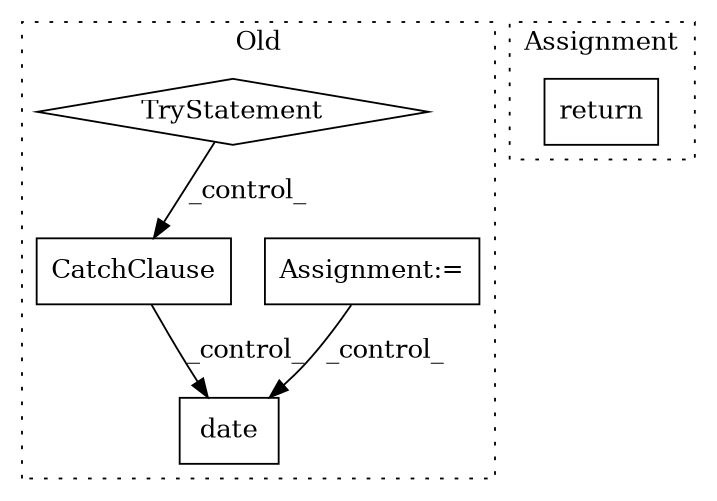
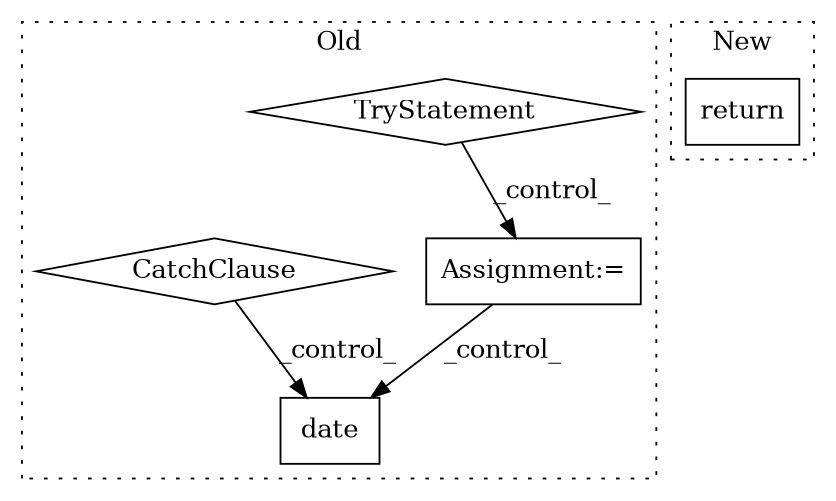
(602, 43) -> (742, 43)
(189, 182) -> (484, 182)
(134, 271) -> (214, 271)
